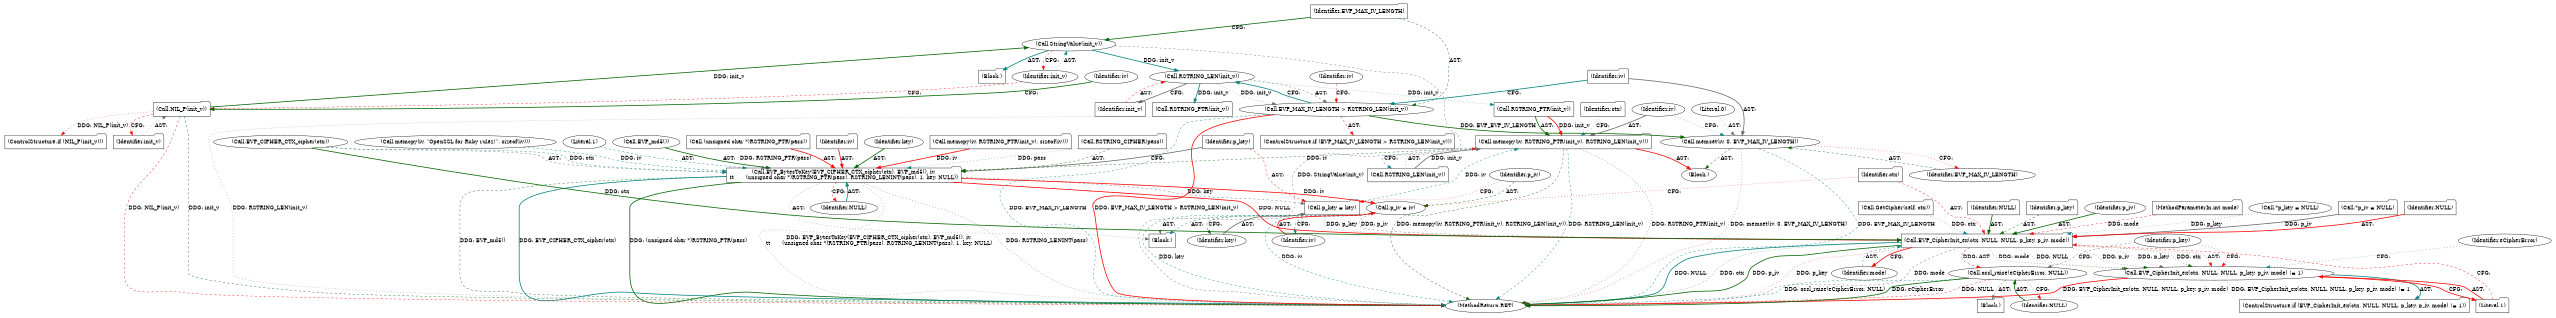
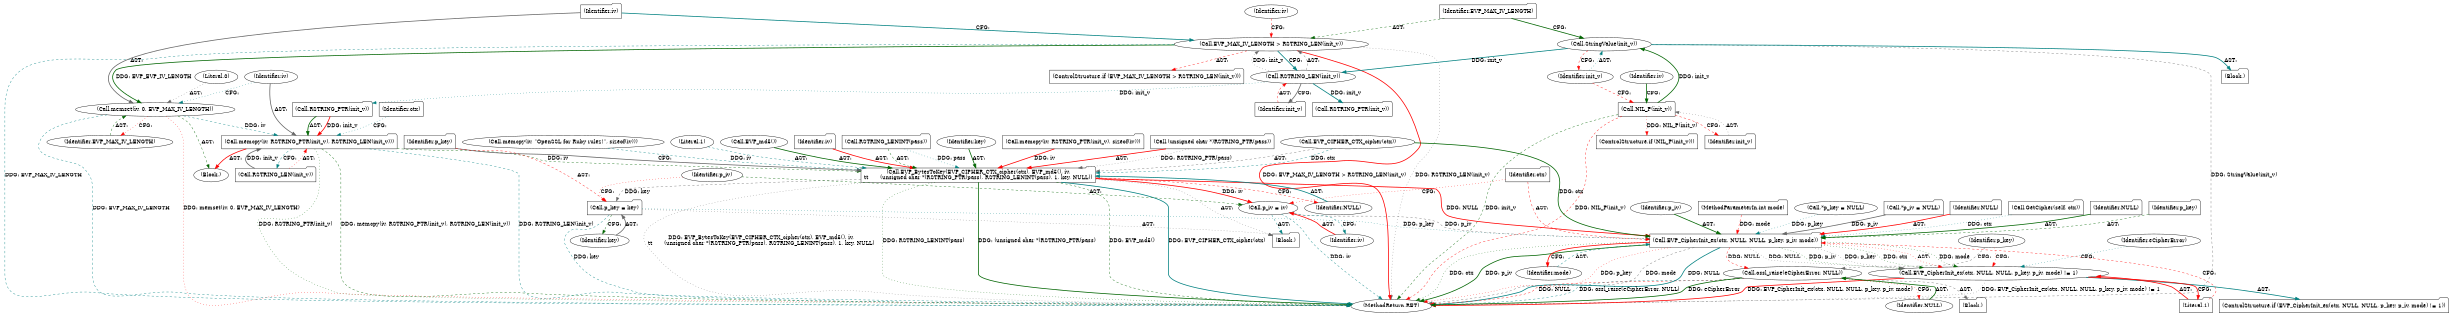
(1123, 142) -> (886, 142)
(1441, 185) -> (229, 125)
(1976, 257) -> (1744, 257)
